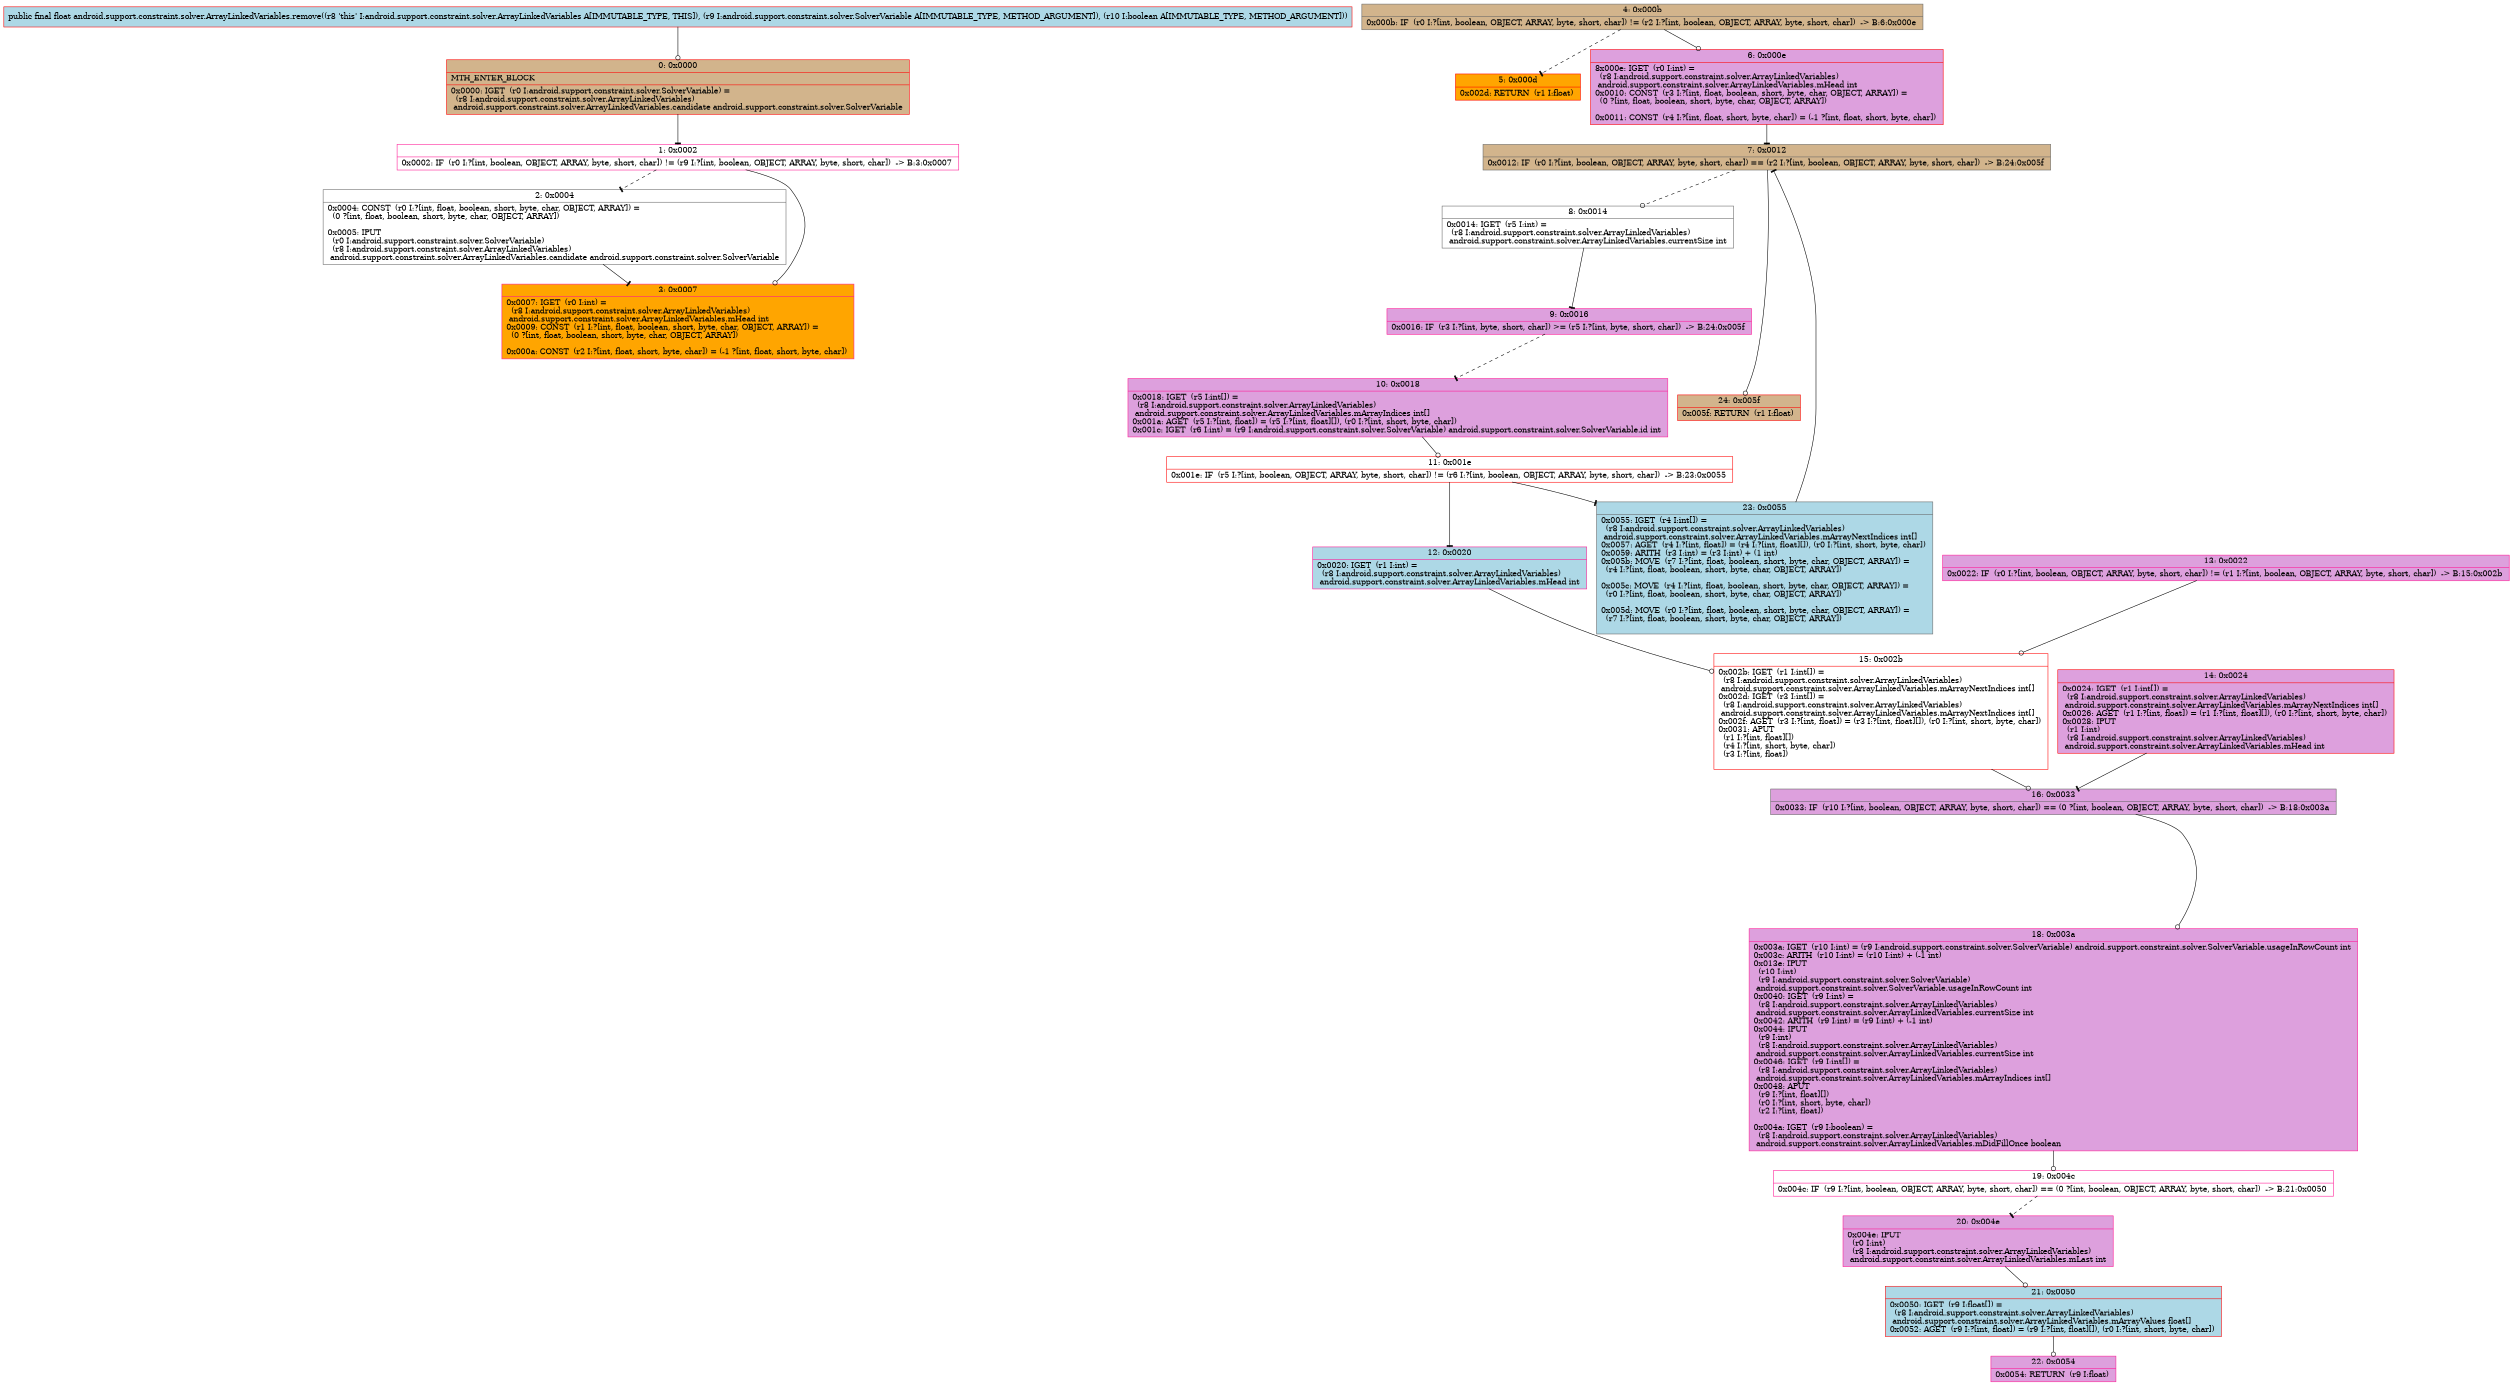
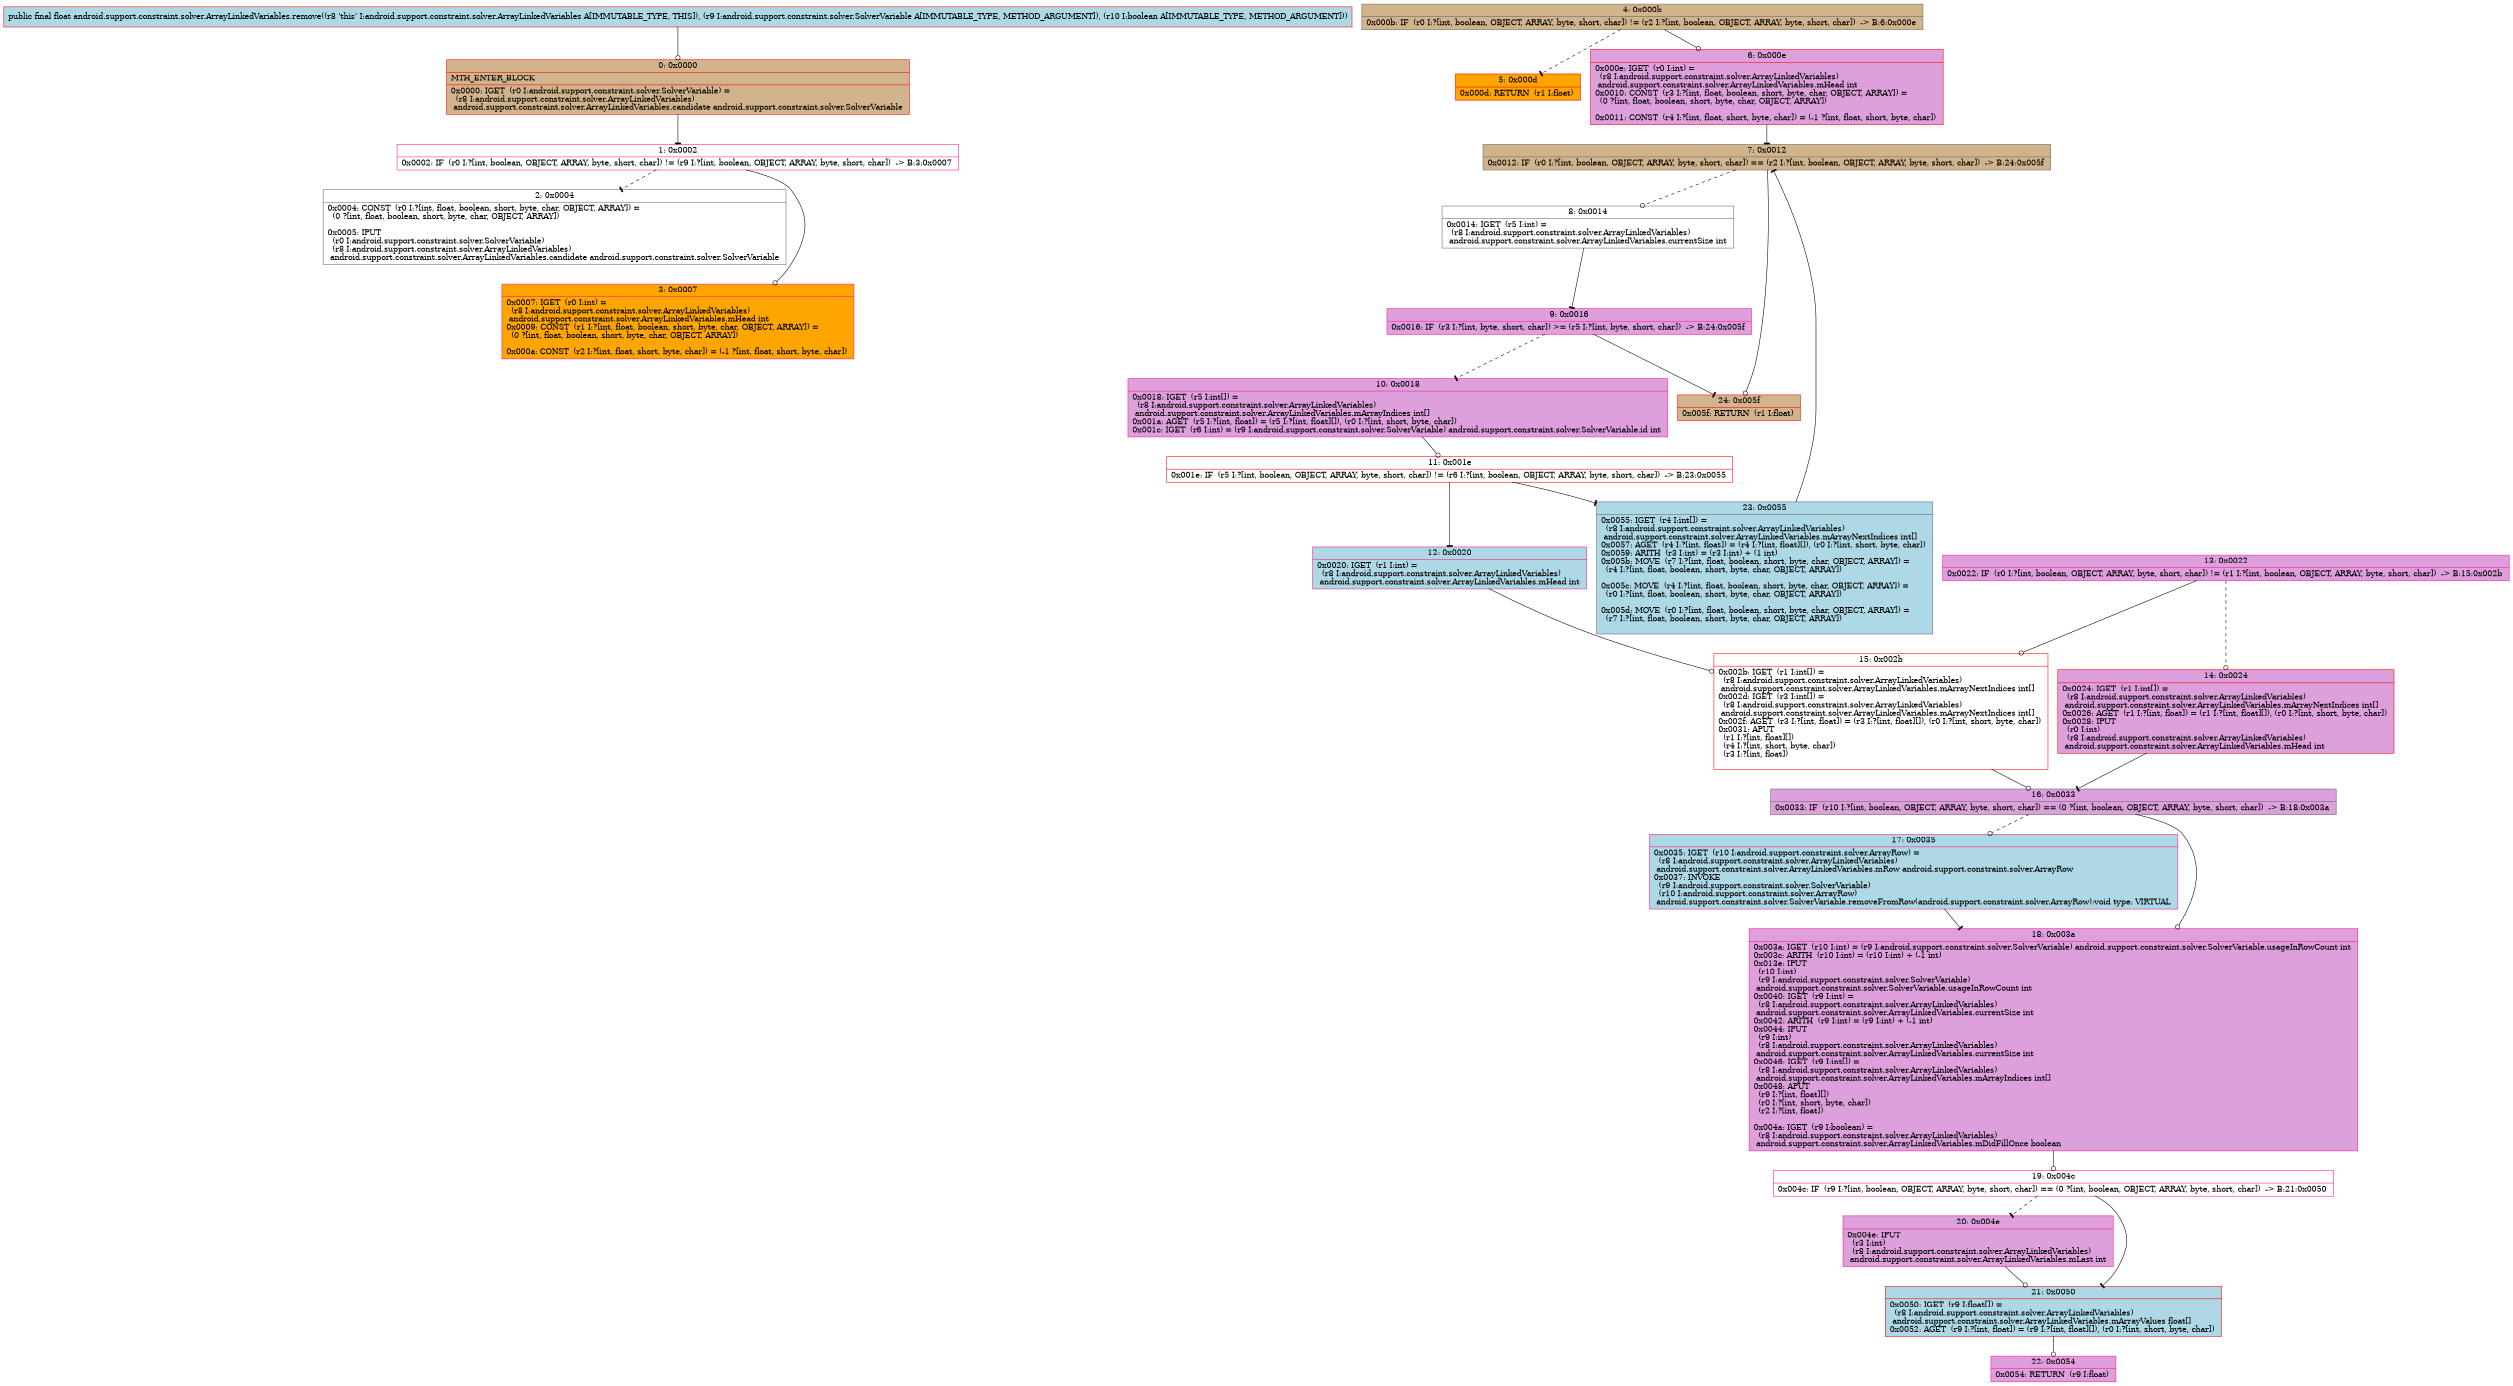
(1646, 69) -> (1646, 69)
(1518, 93) -> (1518, 93)
(615, 273) -> none
none -> (1653, 364)
none -> (2226, 623)
(2081, 730) -> (2081, 730)
none -> (1914, 872)
none -> (2127, 1237)
(1866, 1243) -> (1866, 1243)
